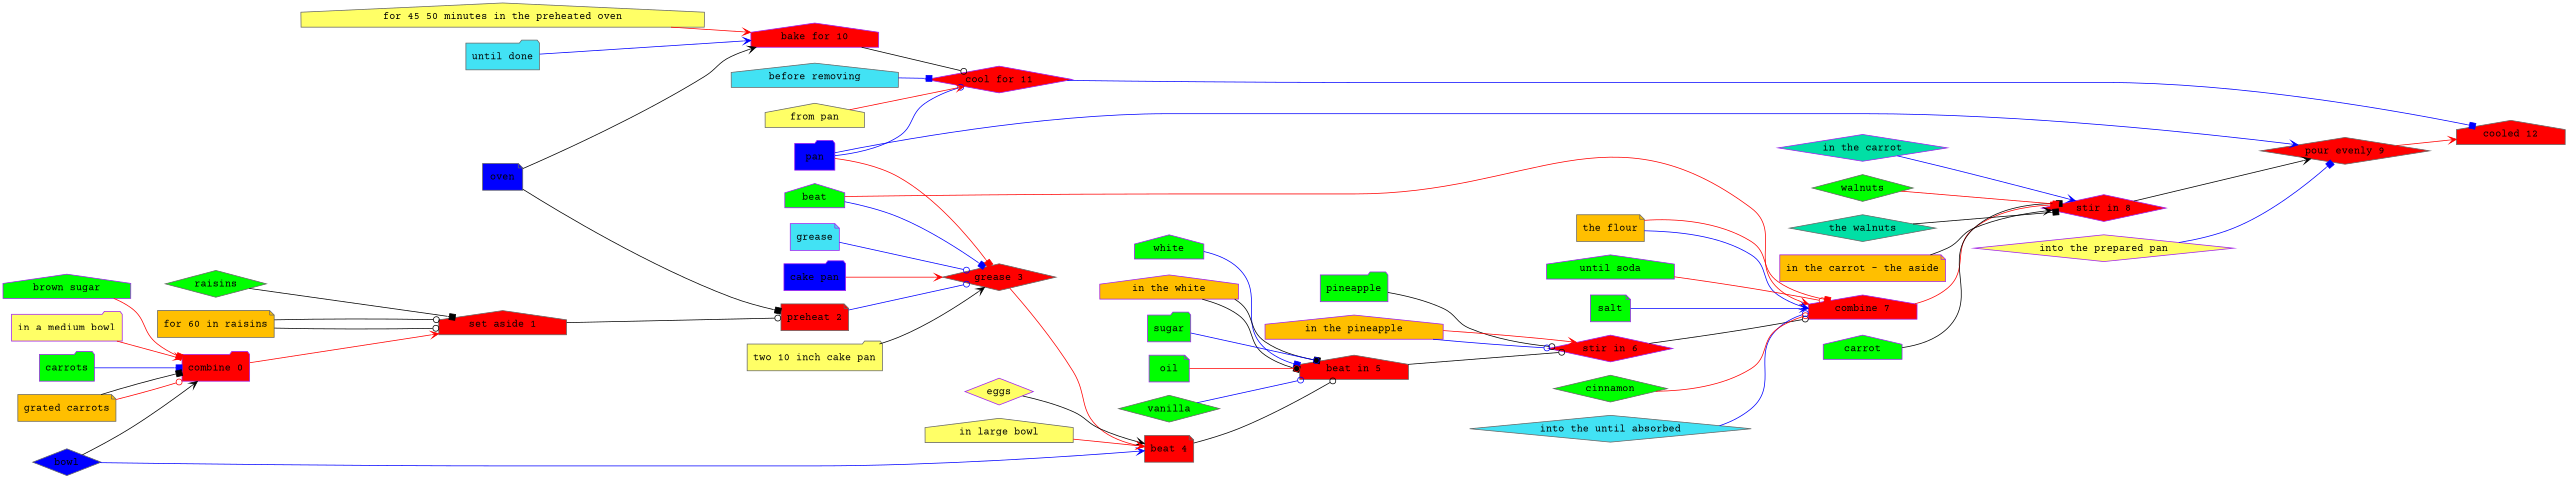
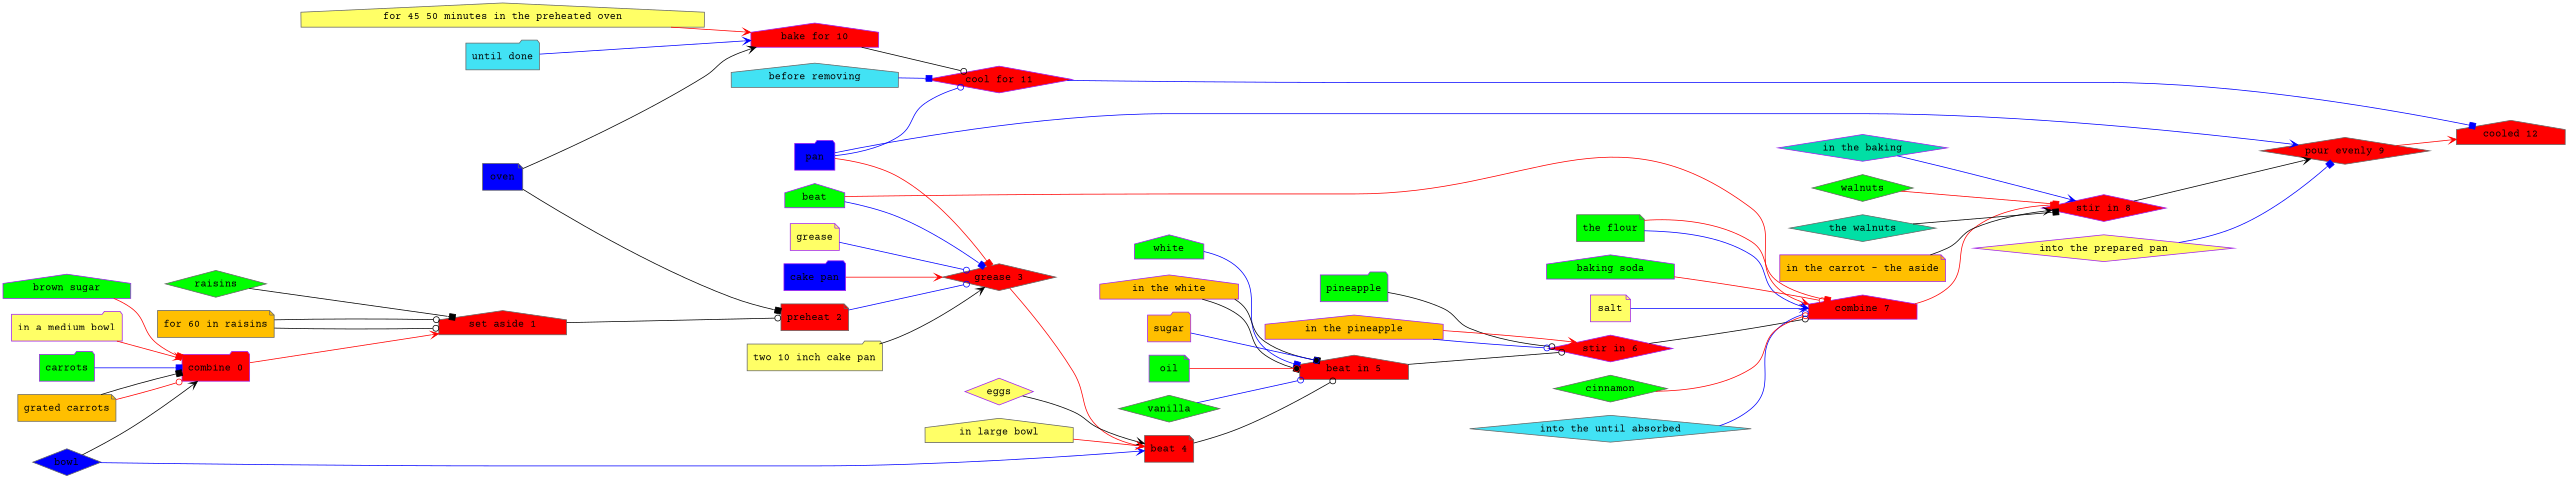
(815, 117) -> none
(1863, 148) -> (1863, 148)
(1610, 228) -> (1610, 228)
(815, 237) -> (815, 237)
(1610, 268) -> (1610, 268)
(1610, 308) -> (1610, 308)
(1169, 328) -> (1169, 328)
(1863, 348) -> none
